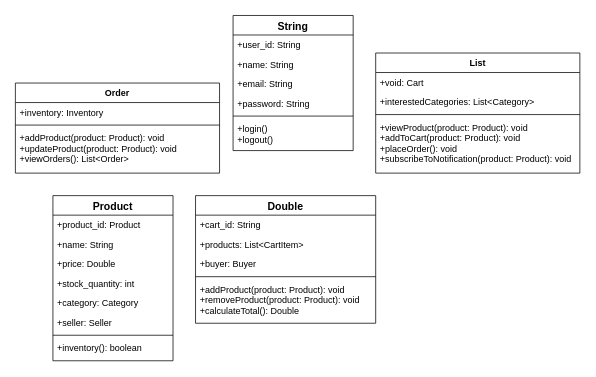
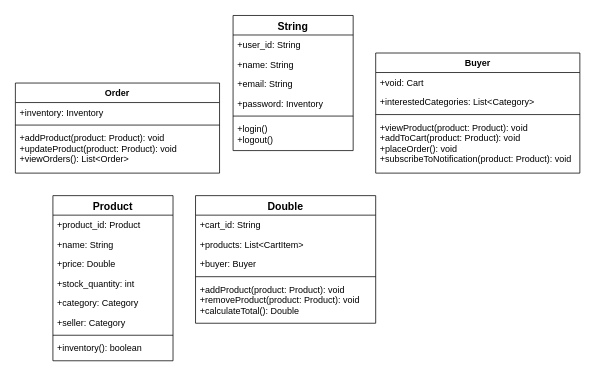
(477, 63) -> (477, 63)
(276, 104) -> (285, 104)
(88, 323) -> (95, 323)
